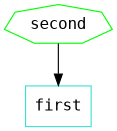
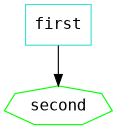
(58, 59) -> (58, 60)
